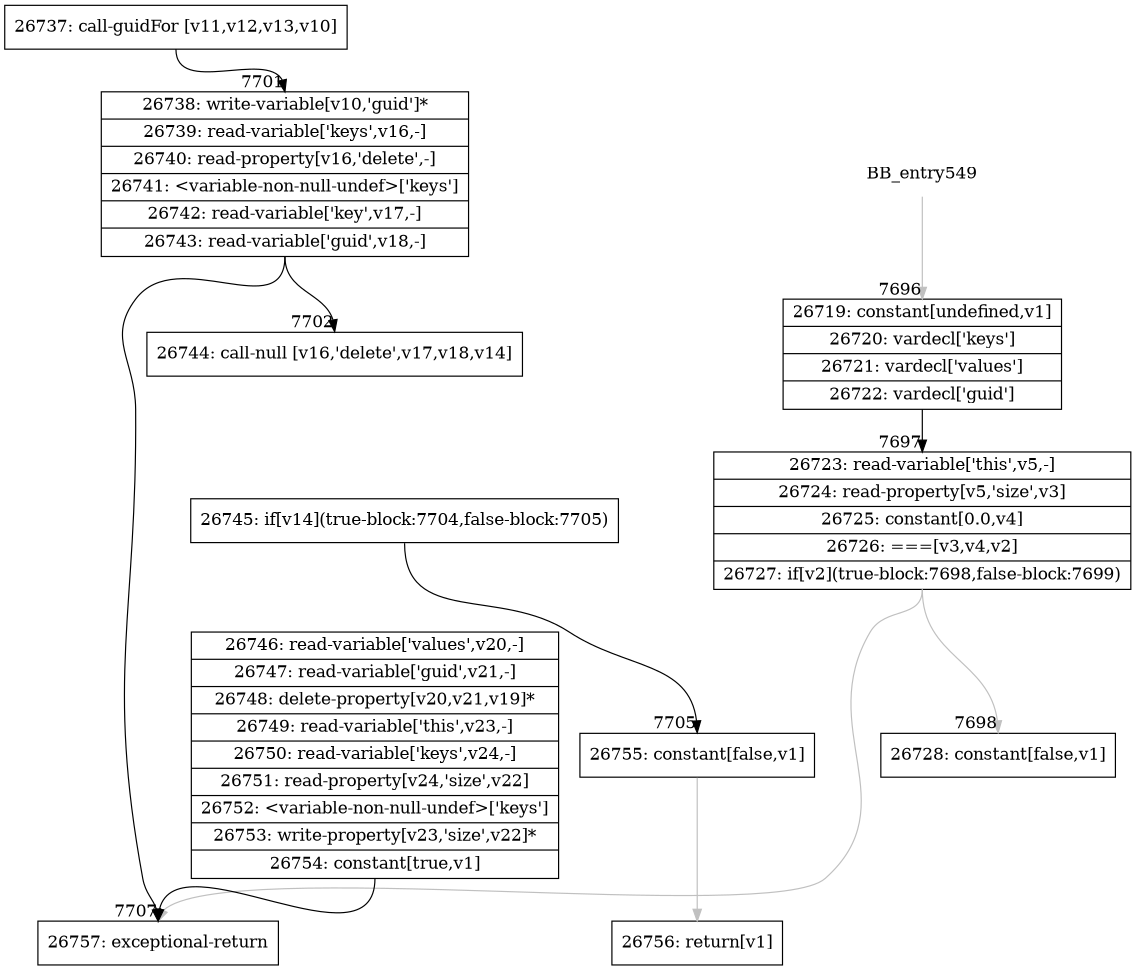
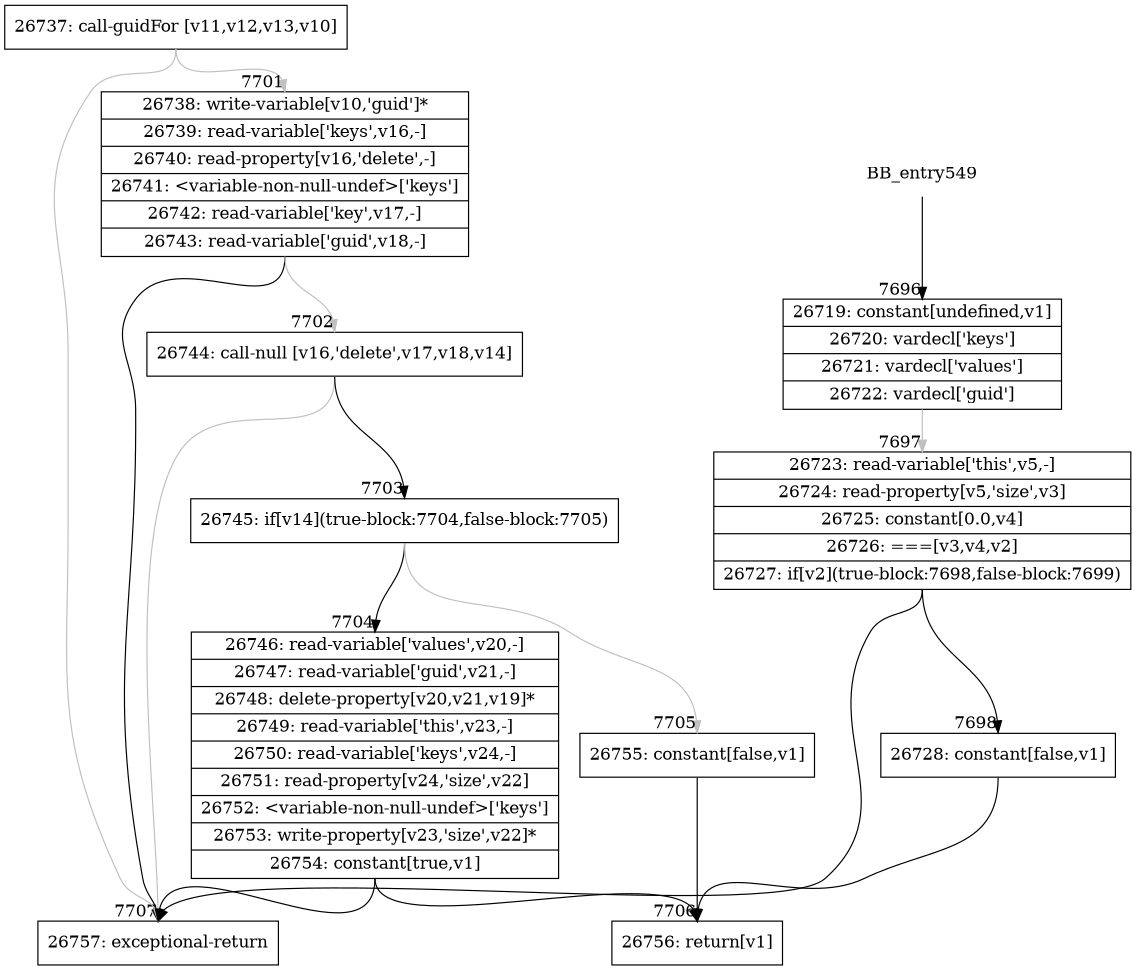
(224, 71) -> (224, 71)
(922, 242) -> (922, 242)
(305, 291) -> (305, 291)
(922, 425) -> (922, 425)
none -> (365, 434)
none -> (68, 457)
none -> (393, 582)
none -> (149, 584)
(551, 623) -> (551, 623)
(956, 657) -> (956, 657)
(697, 843) -> (697, 843)
none -> (865, 878)
(660, 895) -> (685, 895)
none -> (530, 900)
